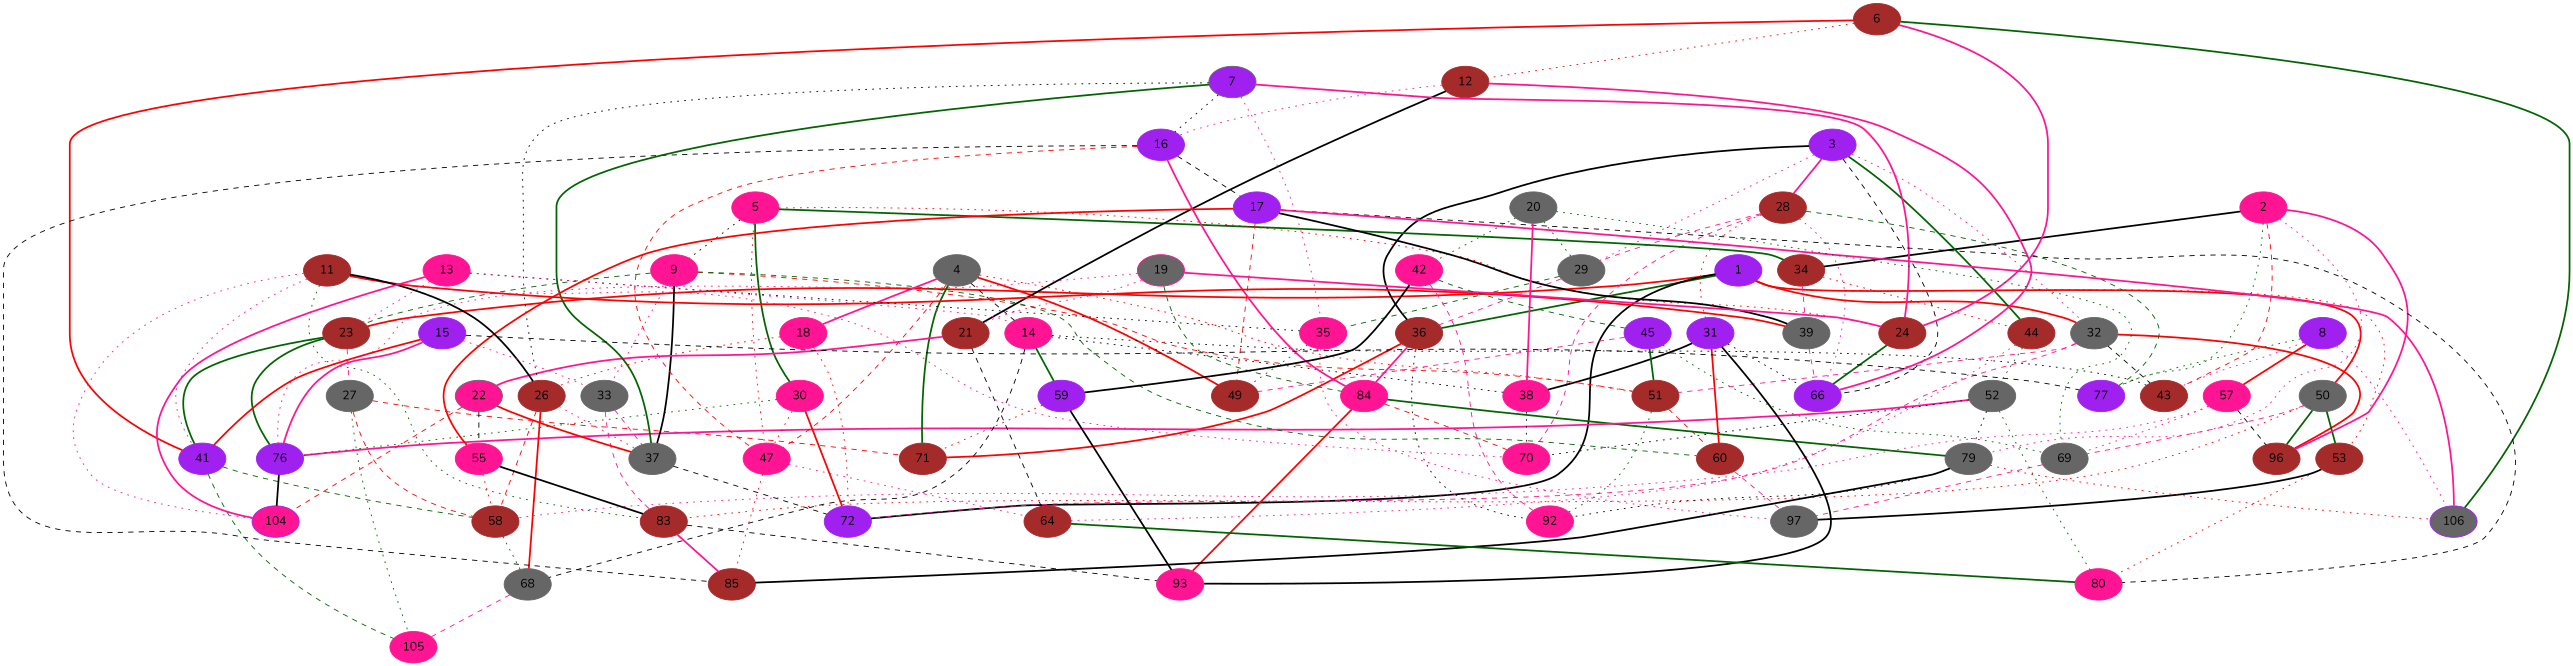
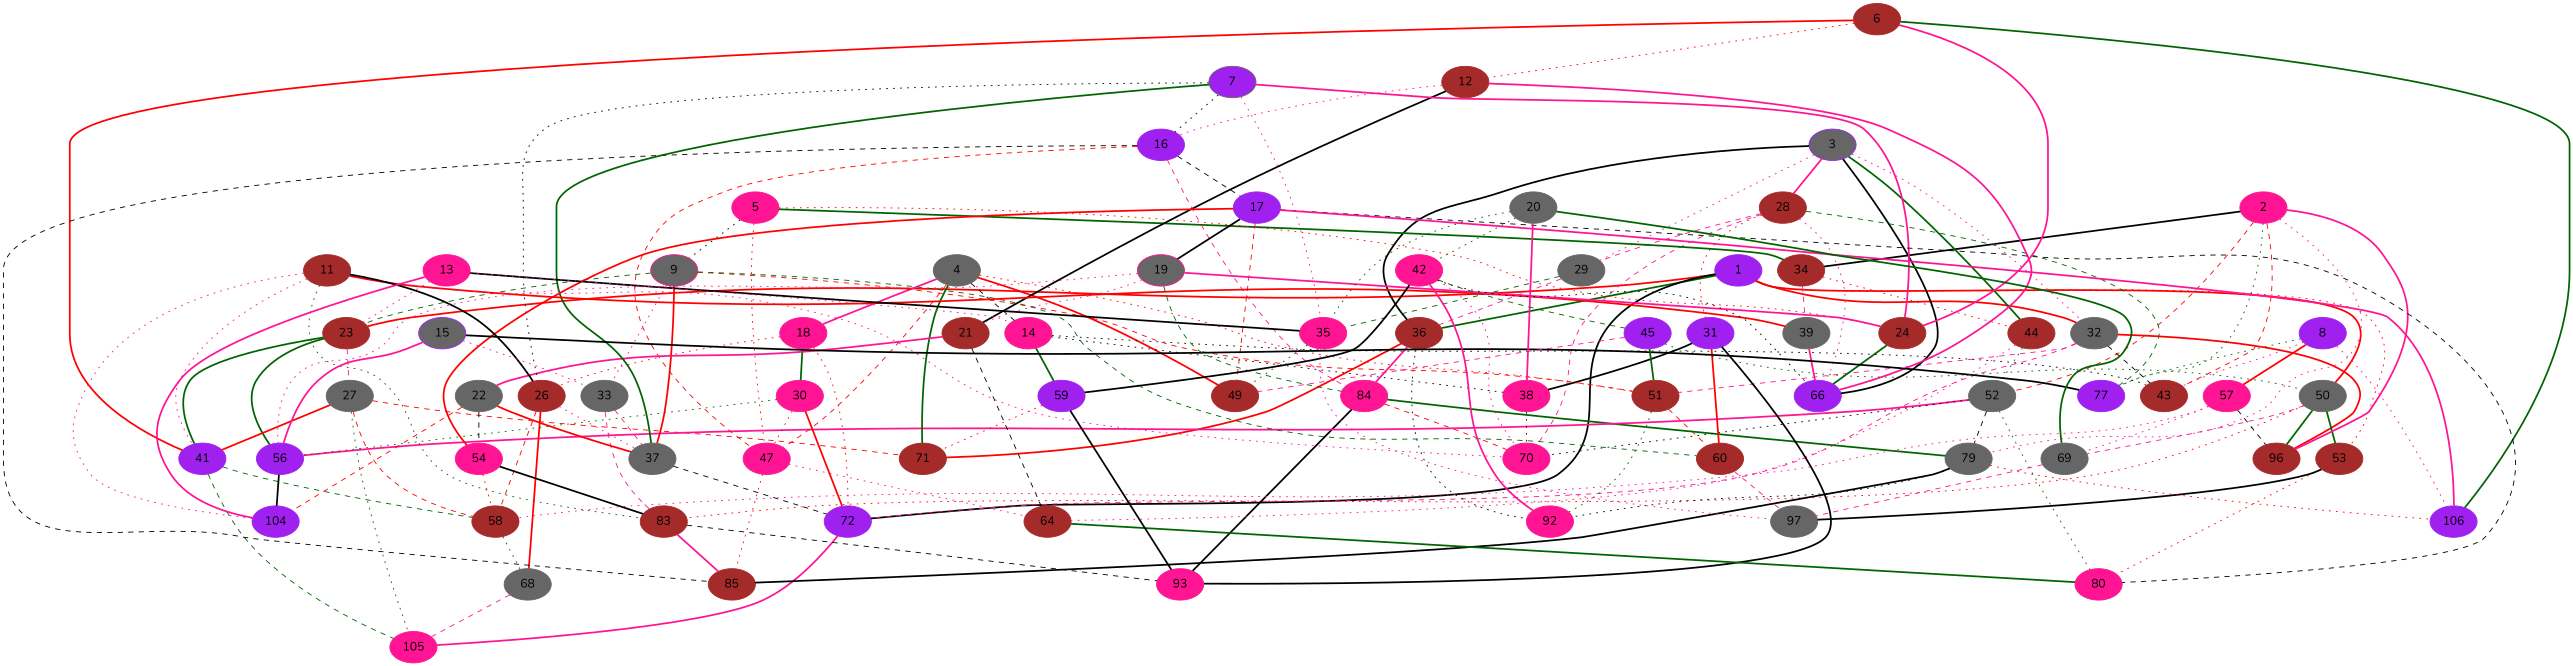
(1833, 145) -> (1833, 145)
(1563, 246) -> (1412, 241)
(1228, 269) -> (1228, 269)
(1925, 269) -> (1925, 269)
(674, 270) -> (674, 270)
(1531, 281) -> (1204, 242)
(1921, 281) -> (1921, 281)
(762, 310) -> (802, 365)
(988, 310) -> (988, 310)
none -> (2162, 321)
(442, 333) -> (442, 333)
(1112, 354) -> (1112, 354)
(671, 361) -> (671, 361)
none -> (1489, 365)
(1764, 365) -> (1666, 294)
(1812, 367) -> (1812, 367)
(313, 372) -> (271, 430)
(479, 396) -> (479, 396)
(1469, 398) -> (1469, 398)
(1844, 427) -> (2014, 372)
(1980, 427) -> (1980, 427)
(280, 459) -> (280, 459)
(479, 459) -> (479, 459)
(1272, 490) -> (1272, 490)
(782, 515) -> none
(276, 522) -> (276, 522)
(2454, 522) -> (2454, 522)
none -> (651, 625)
